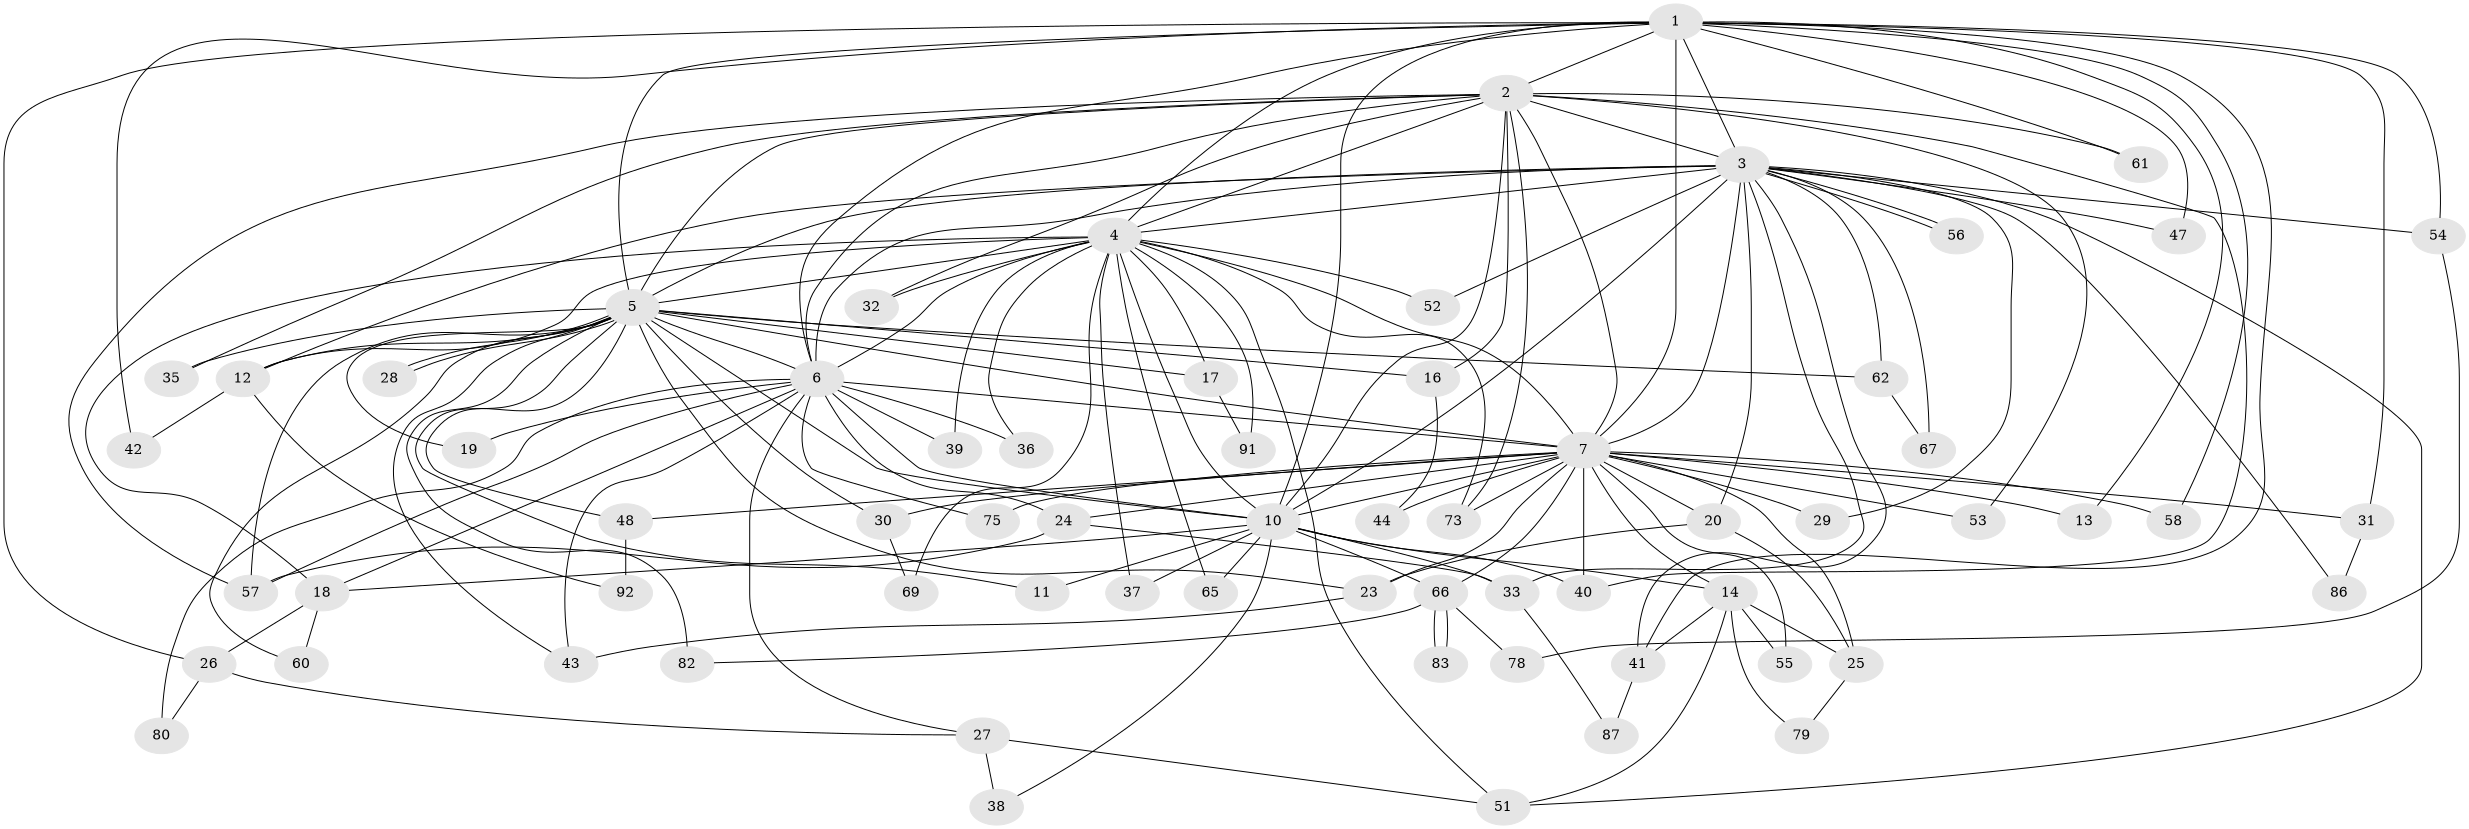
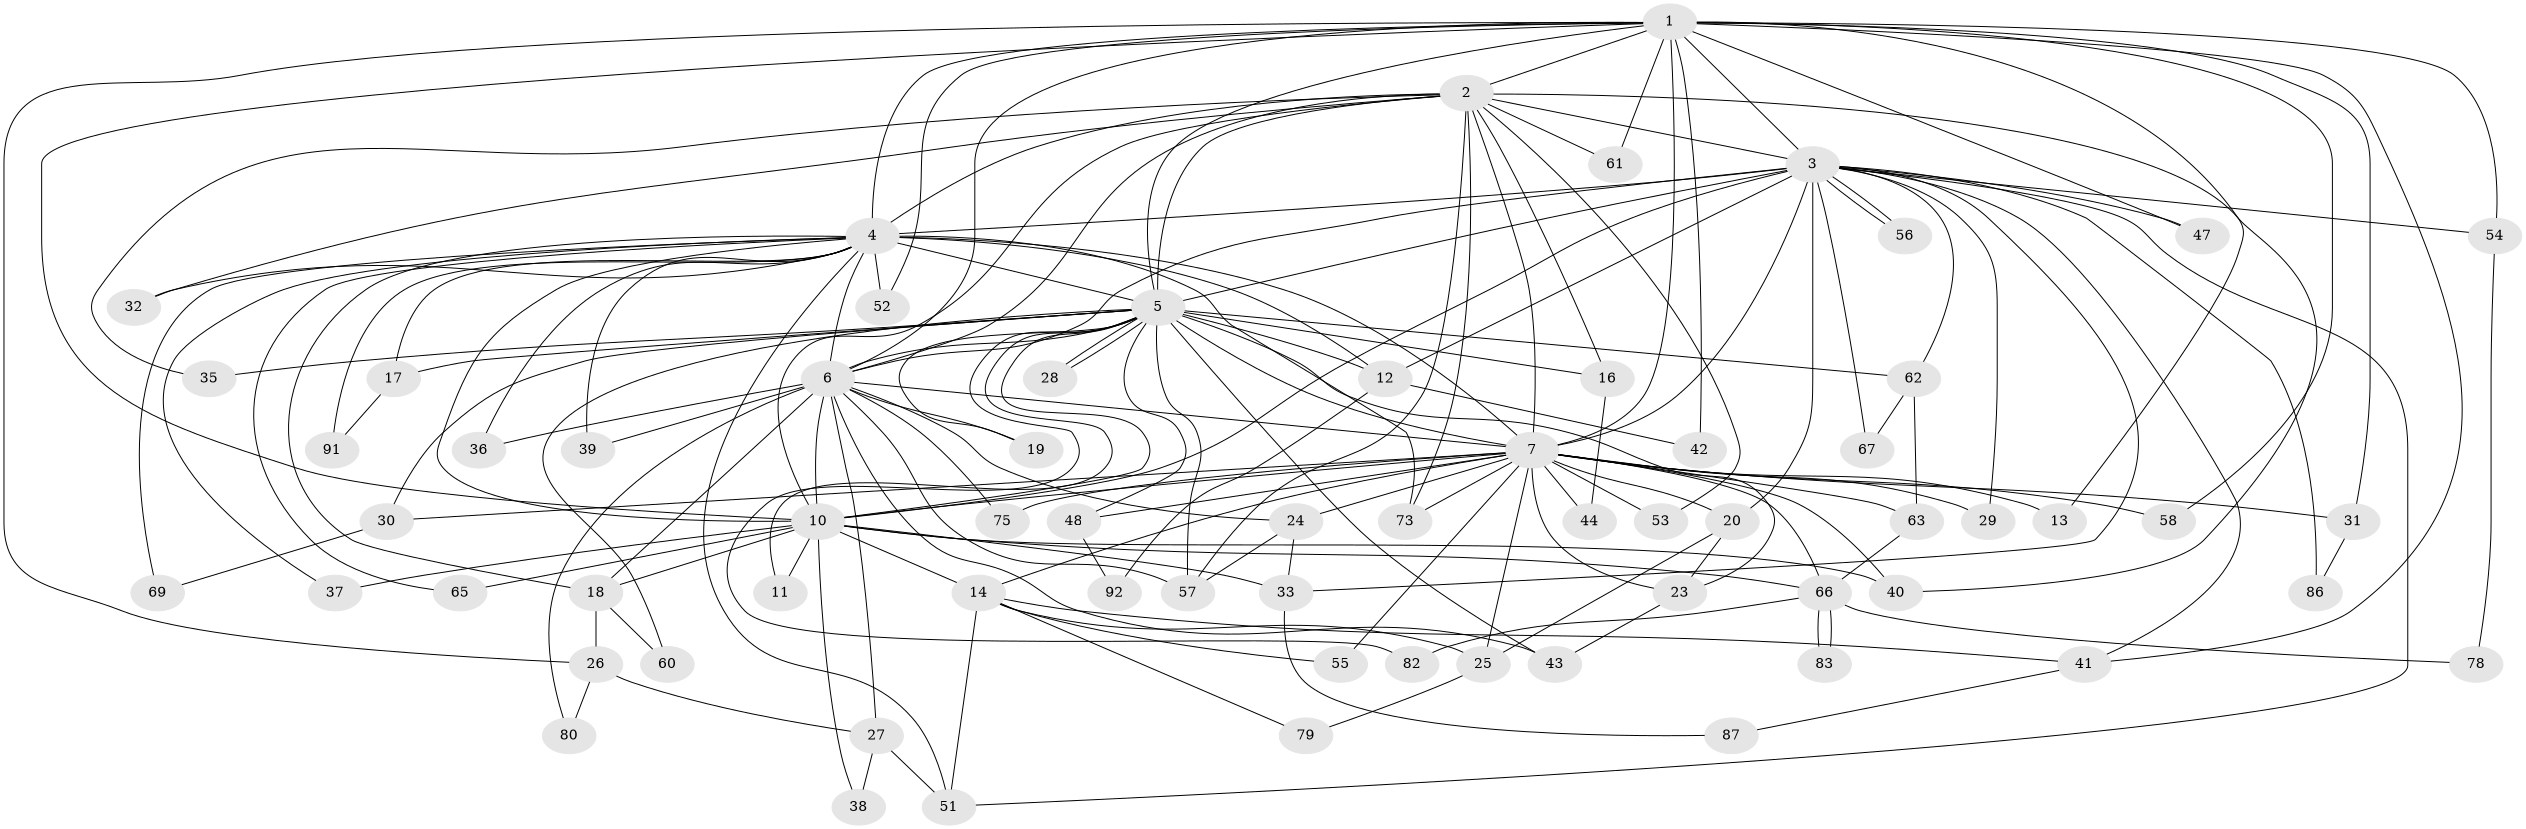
(1587, 235) -> (980, 68)
none -> (1917, 522)
